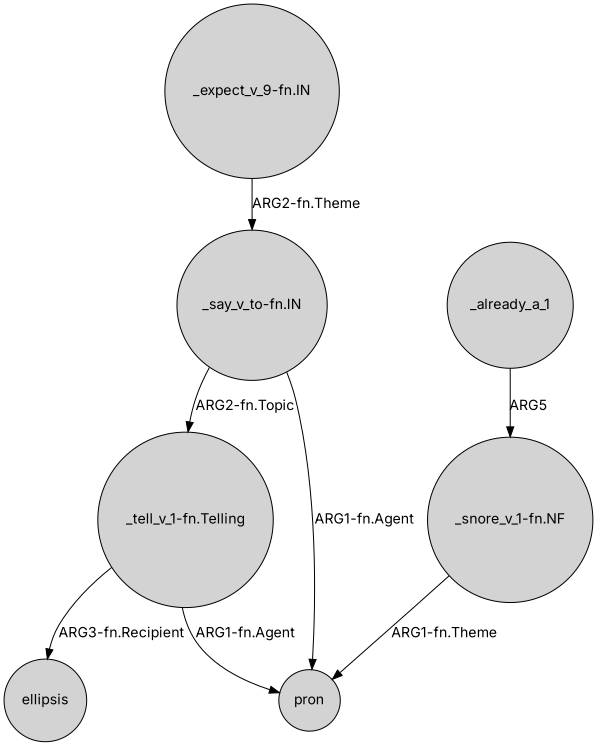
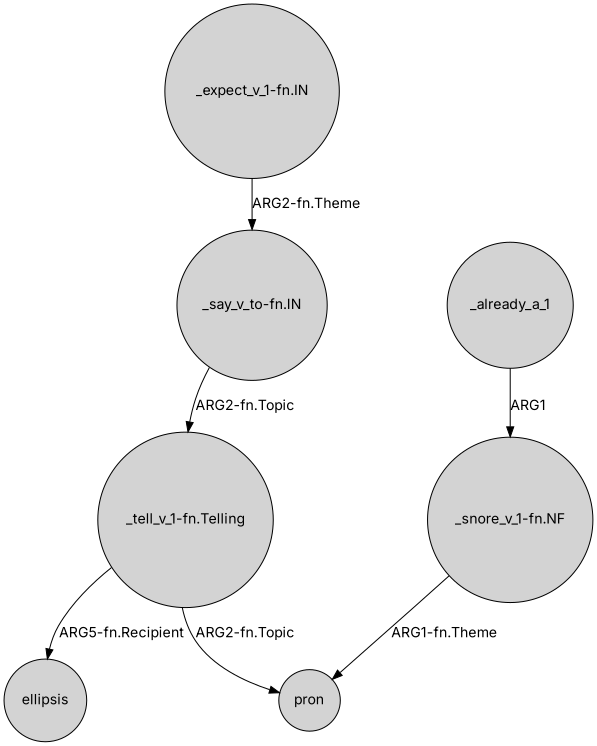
(252, 91) -> (252, 91)
(528, 406) -> (528, 406)
(312, 514) -> none
(122, 633) -> (122, 633)
(246, 633) -> (246, 633)
